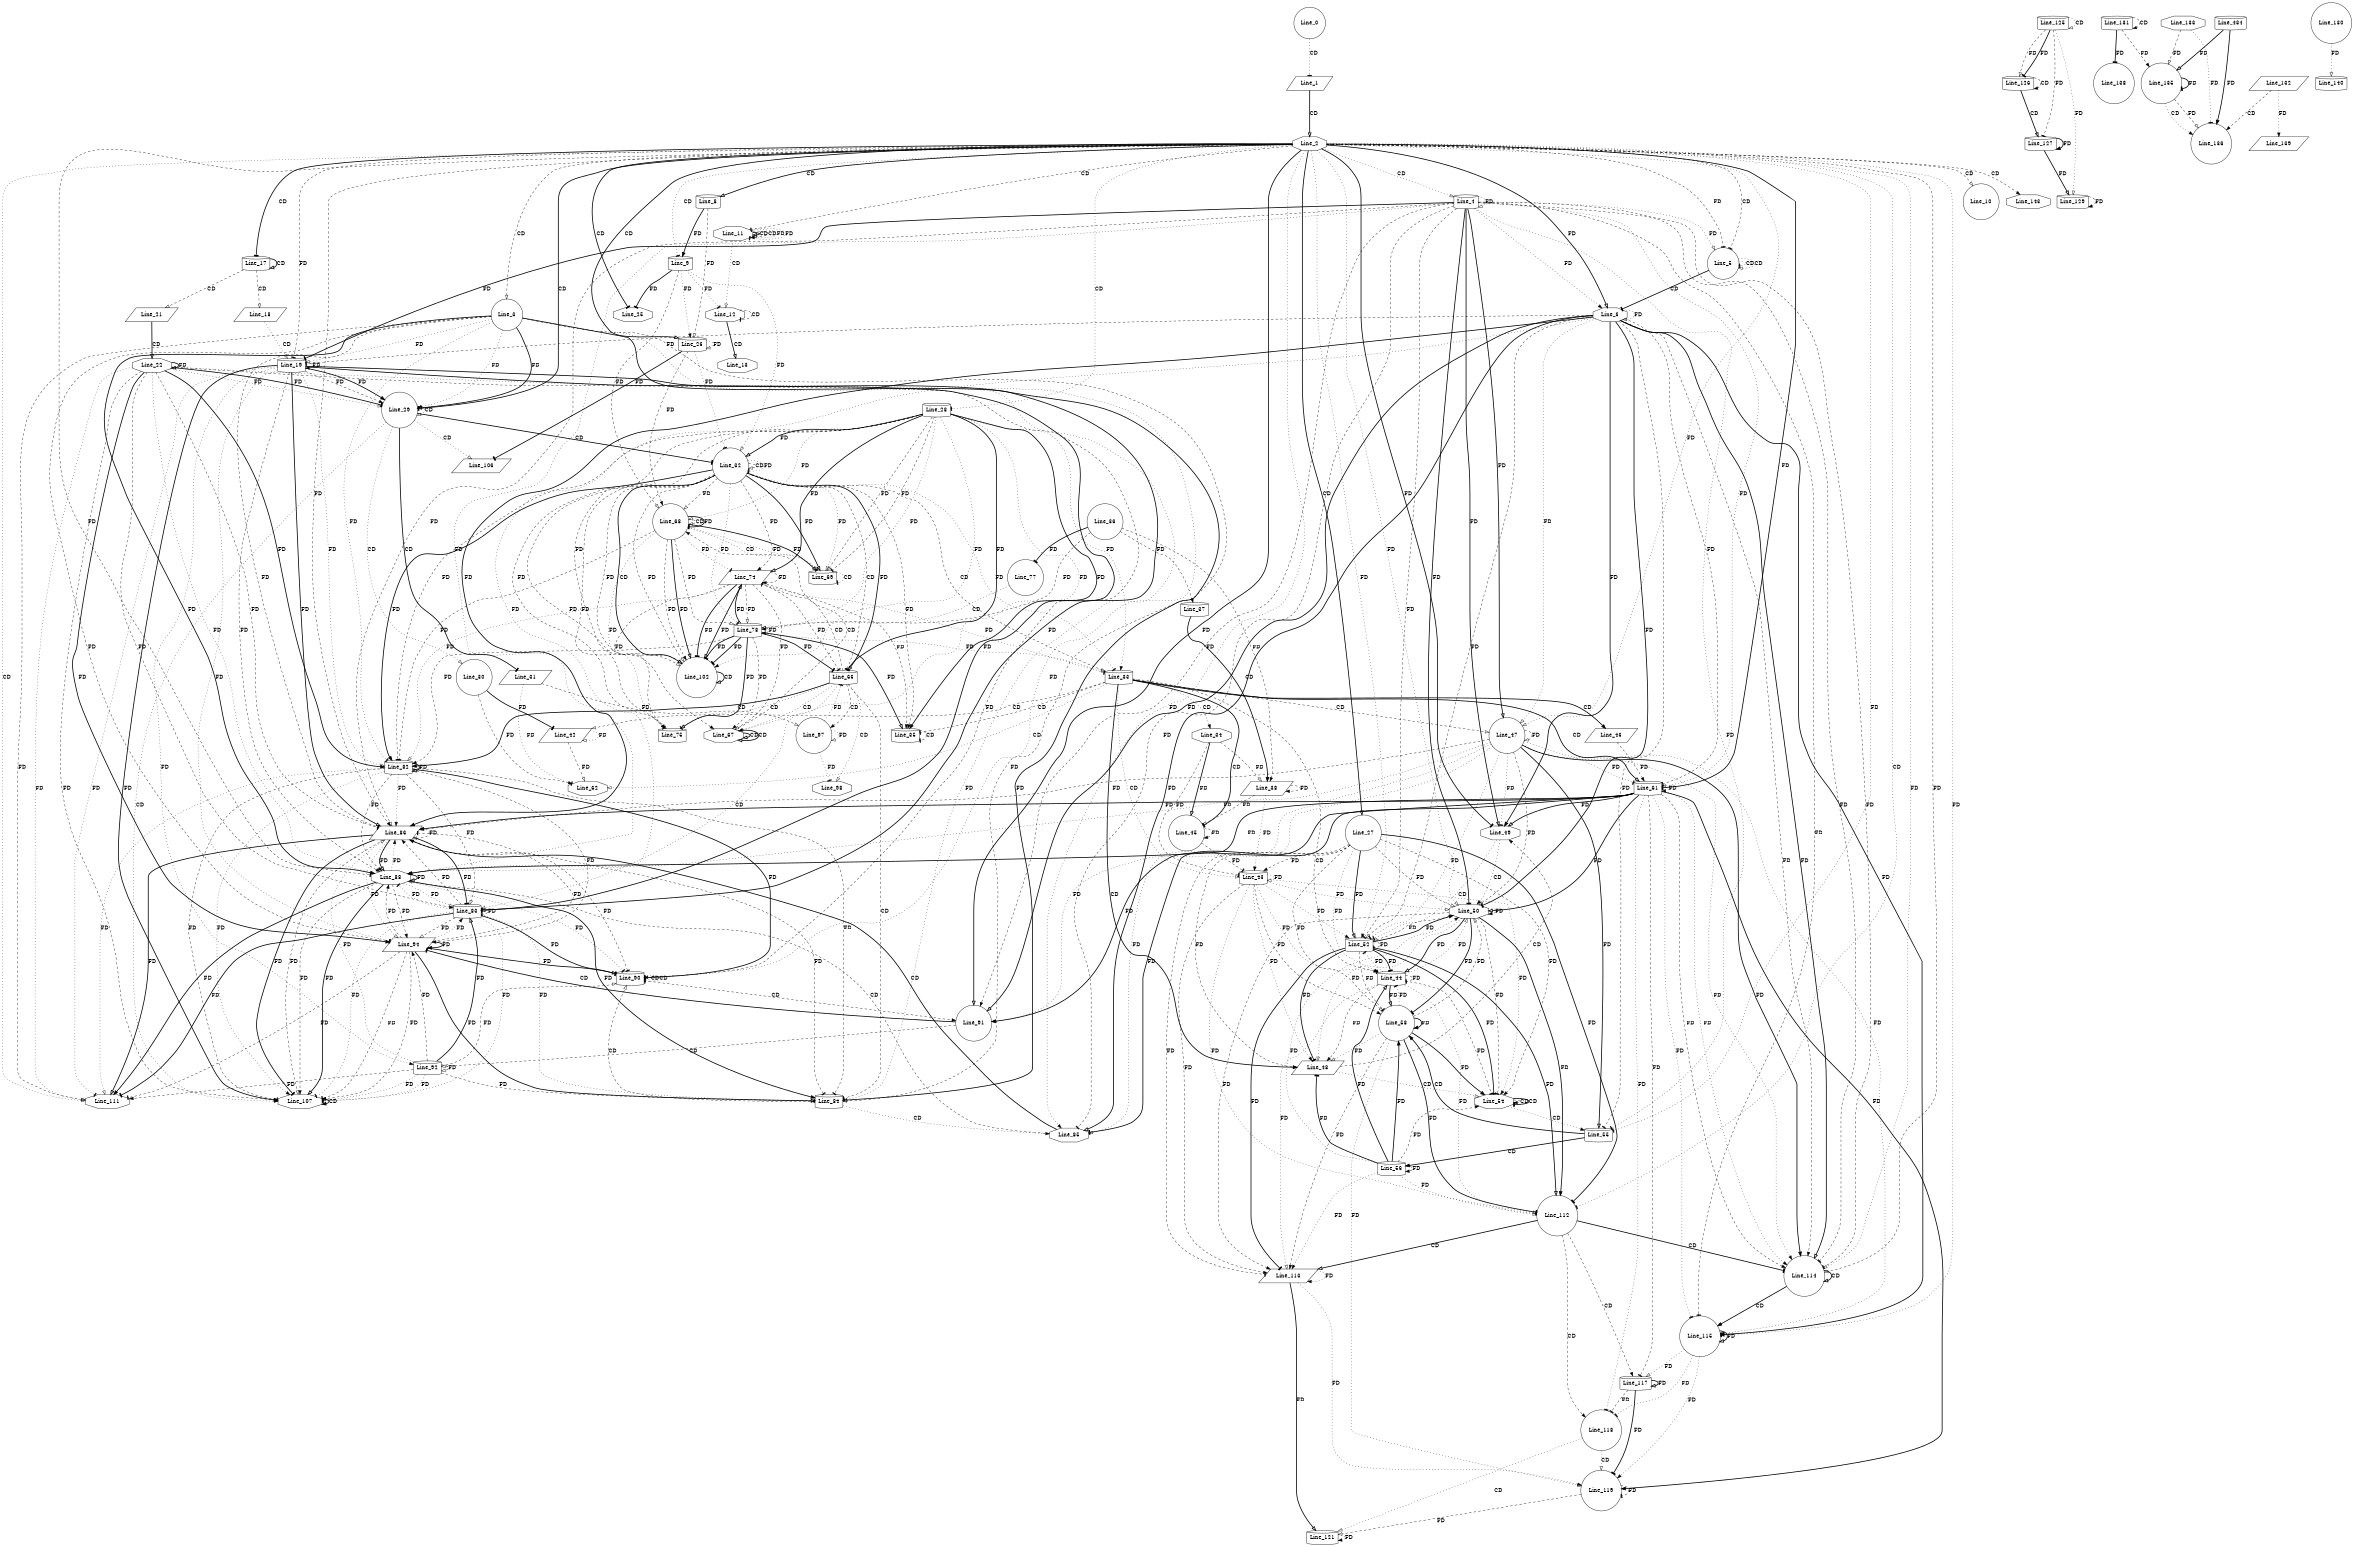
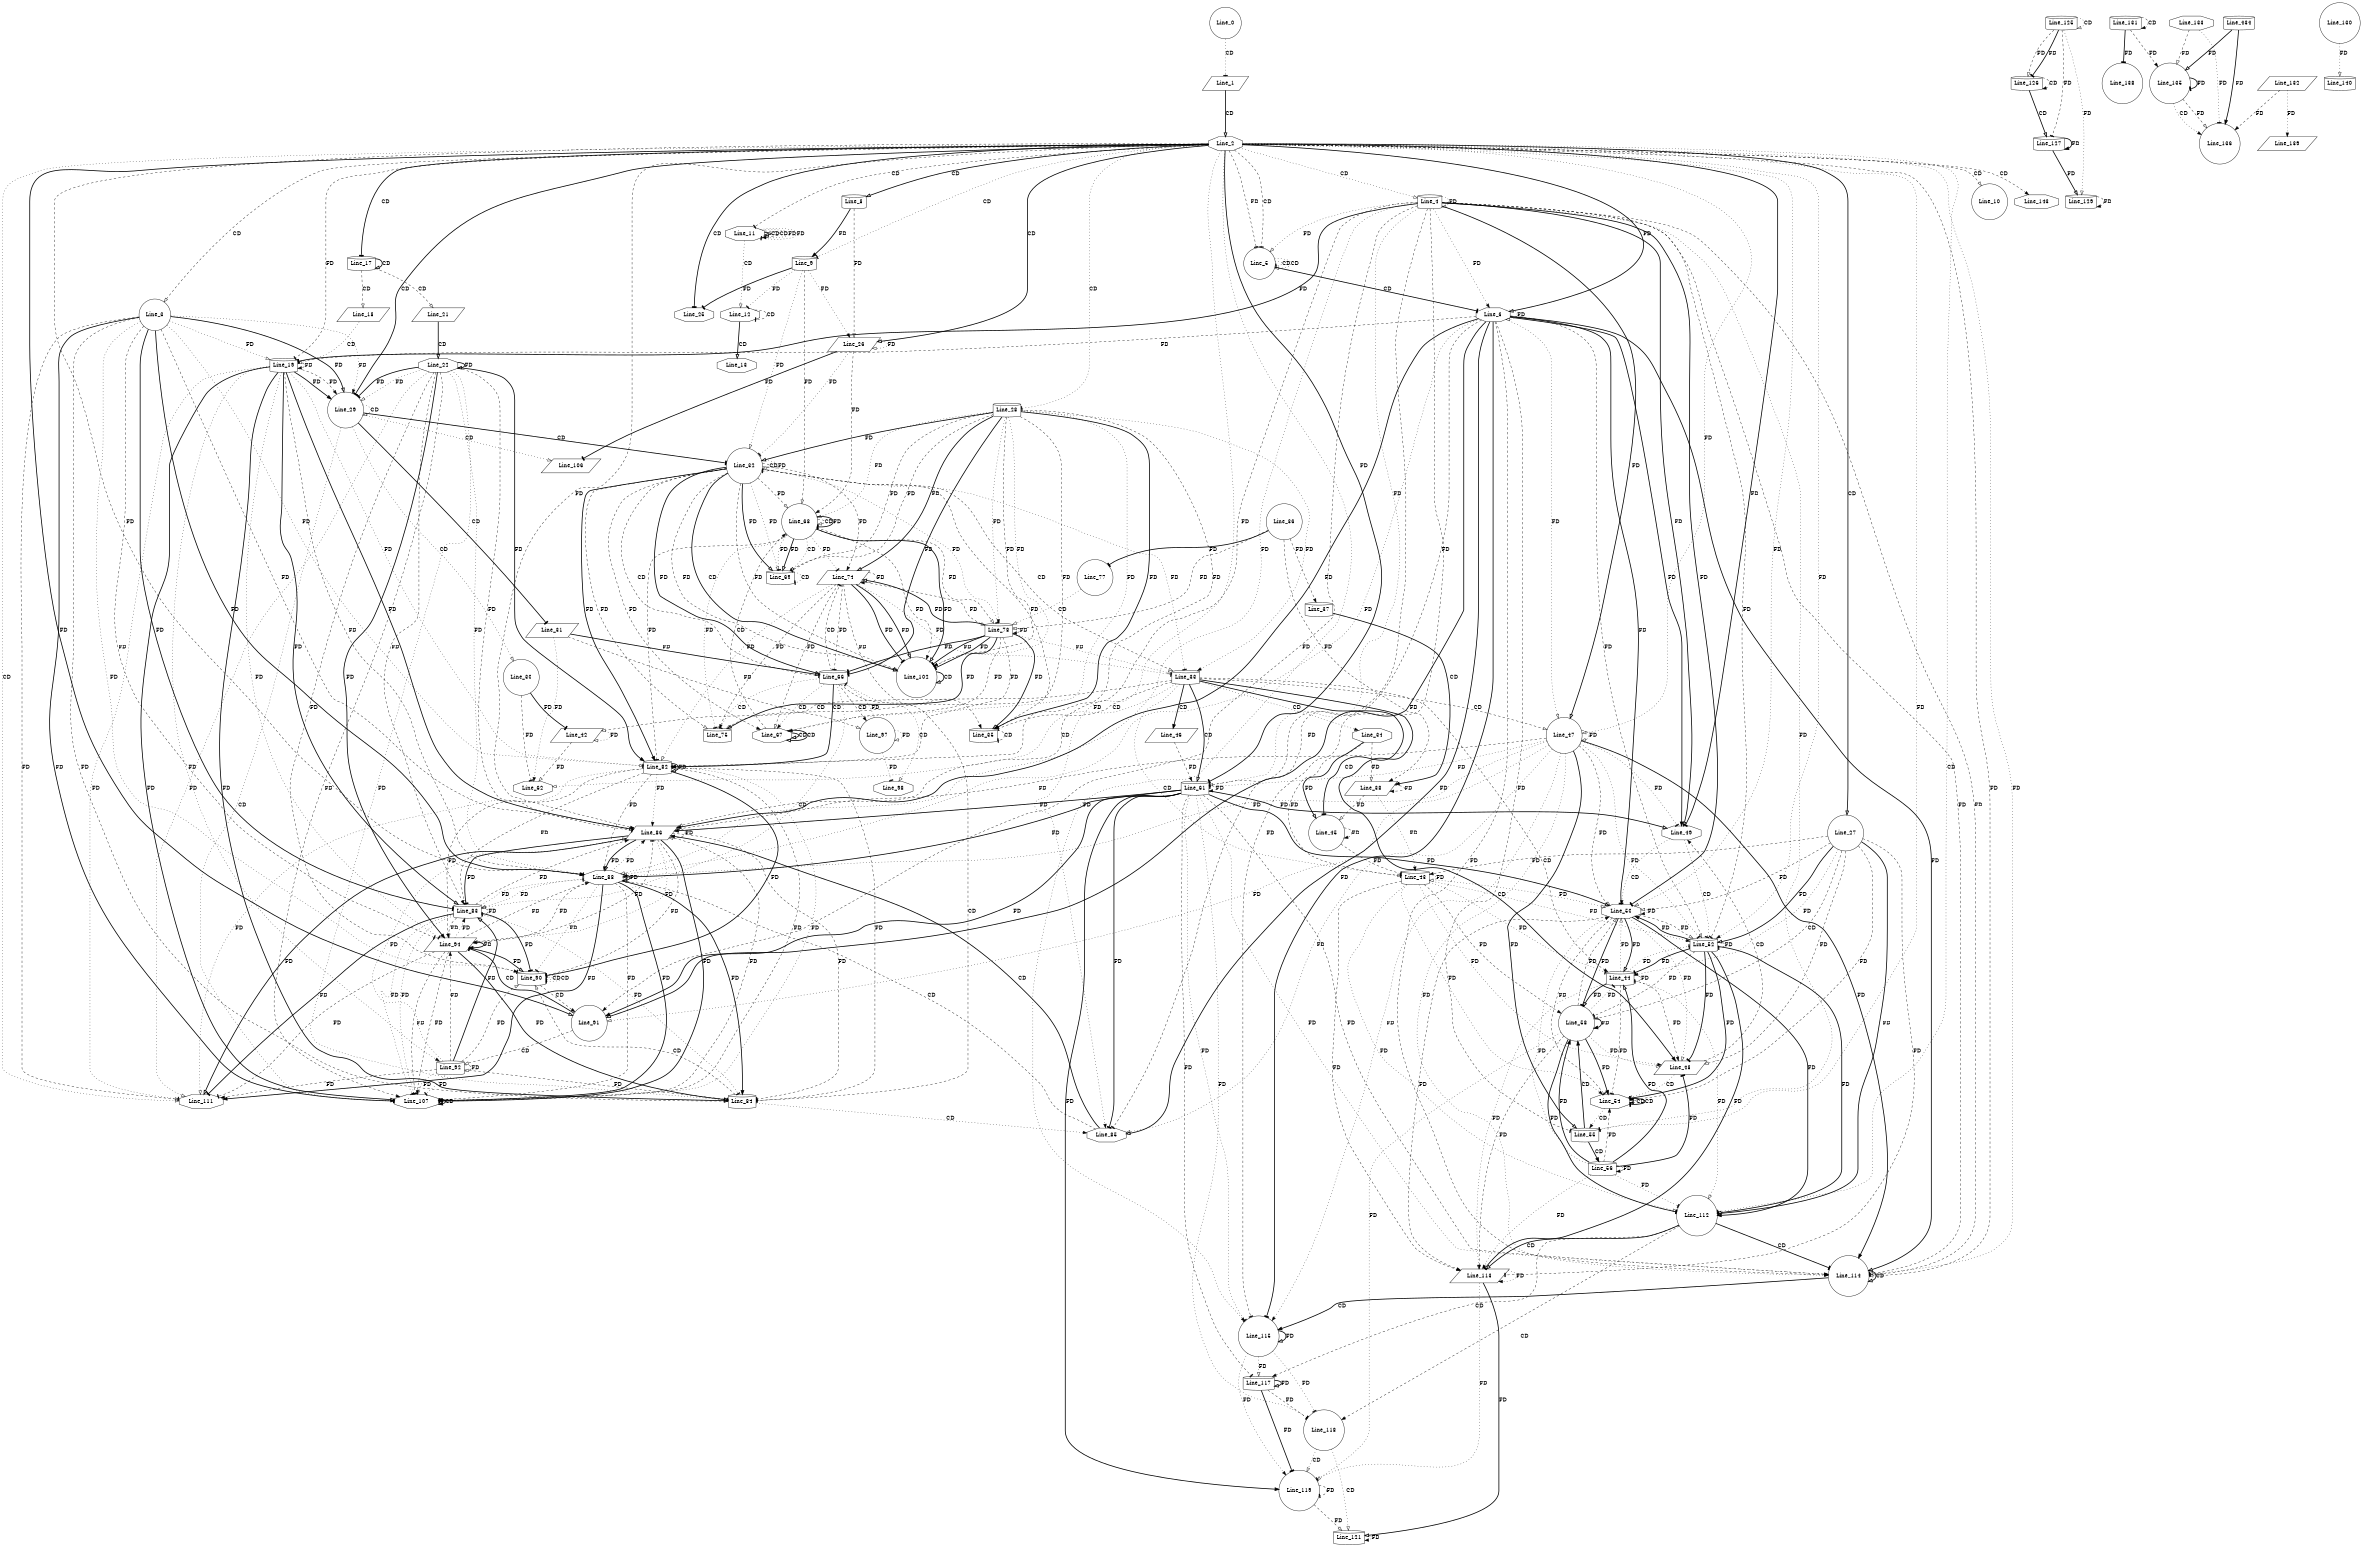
(2251, 114) -> (2260, 114)
(692, 344) -> (854, 344)
none -> (693, 655)
none -> (56, 776)
(1301, 928) -> (1812, 928)
(1364, 1467) -> (1476, 1449)
